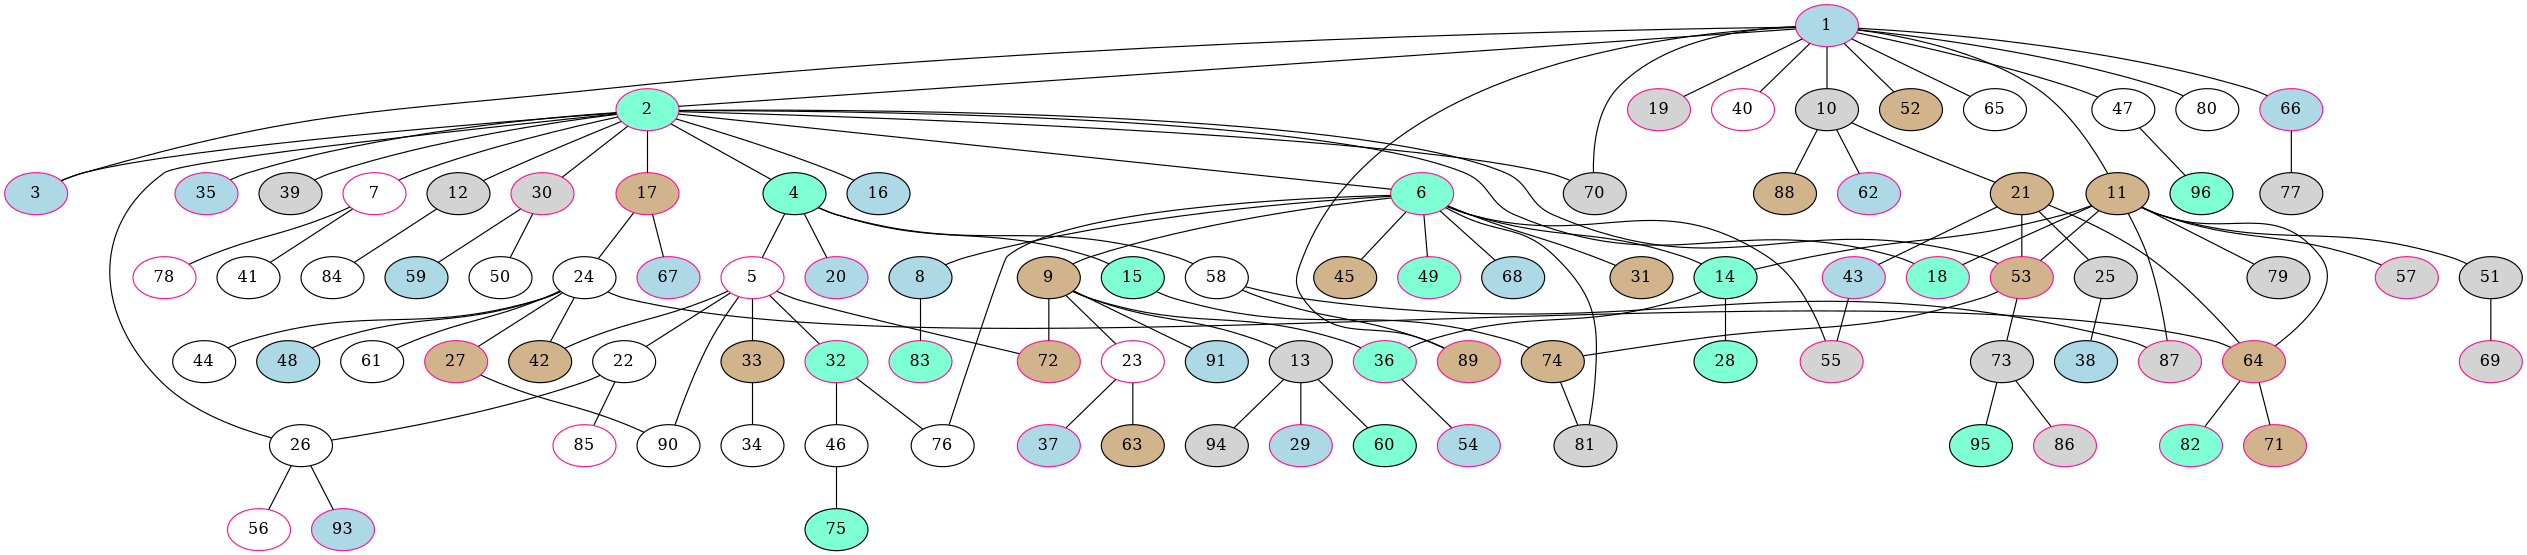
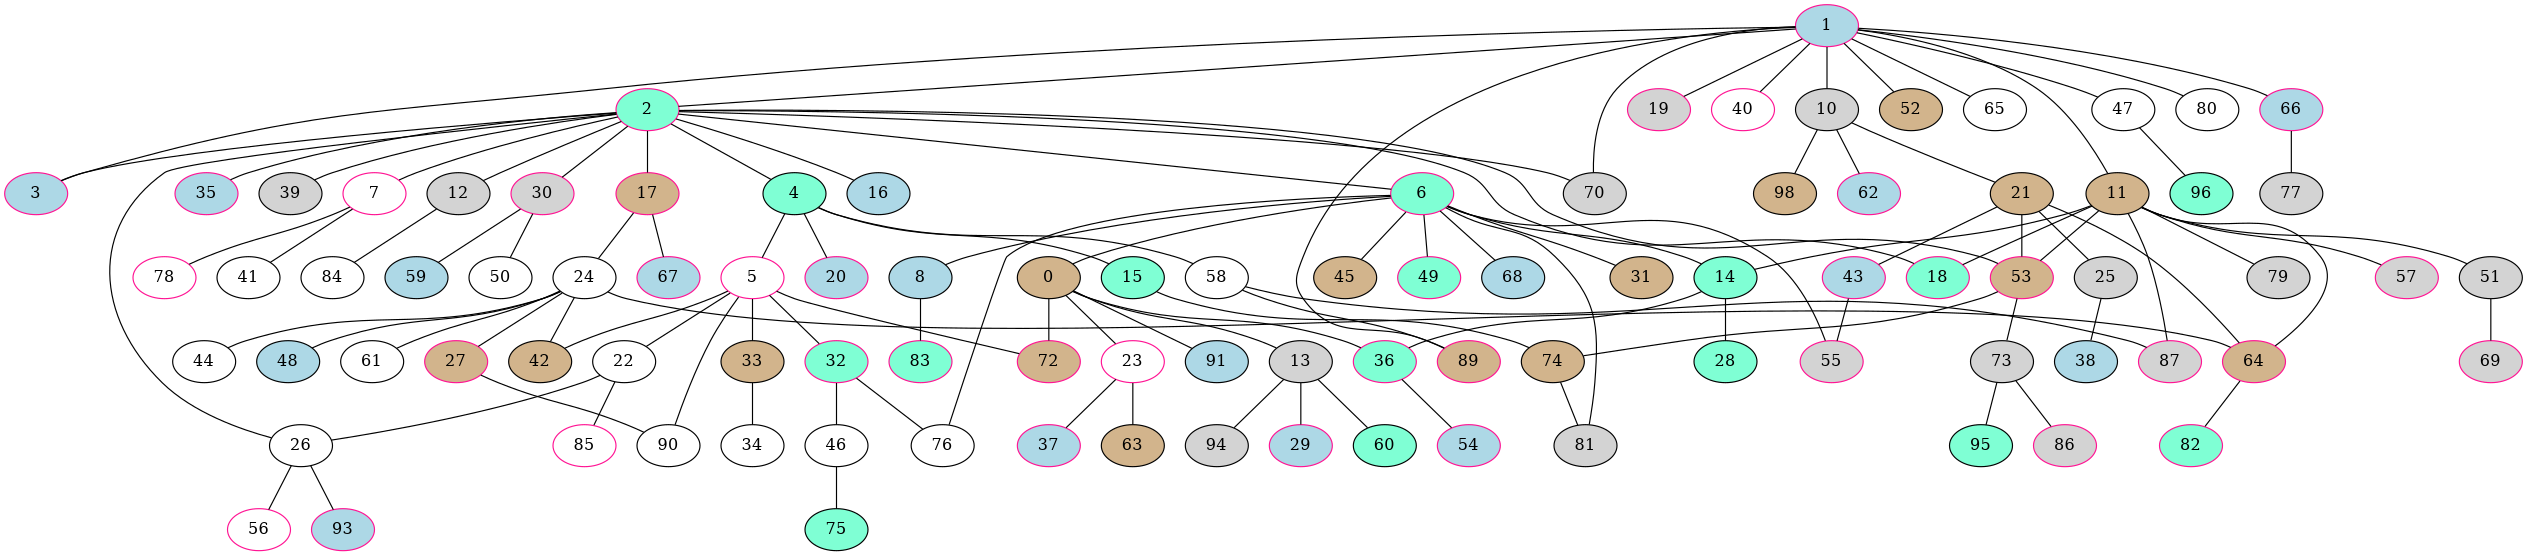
(1785, 194) -> (1785, 194)
(1049, 278) -> (1049, 278)
(2275, 446) -> none
